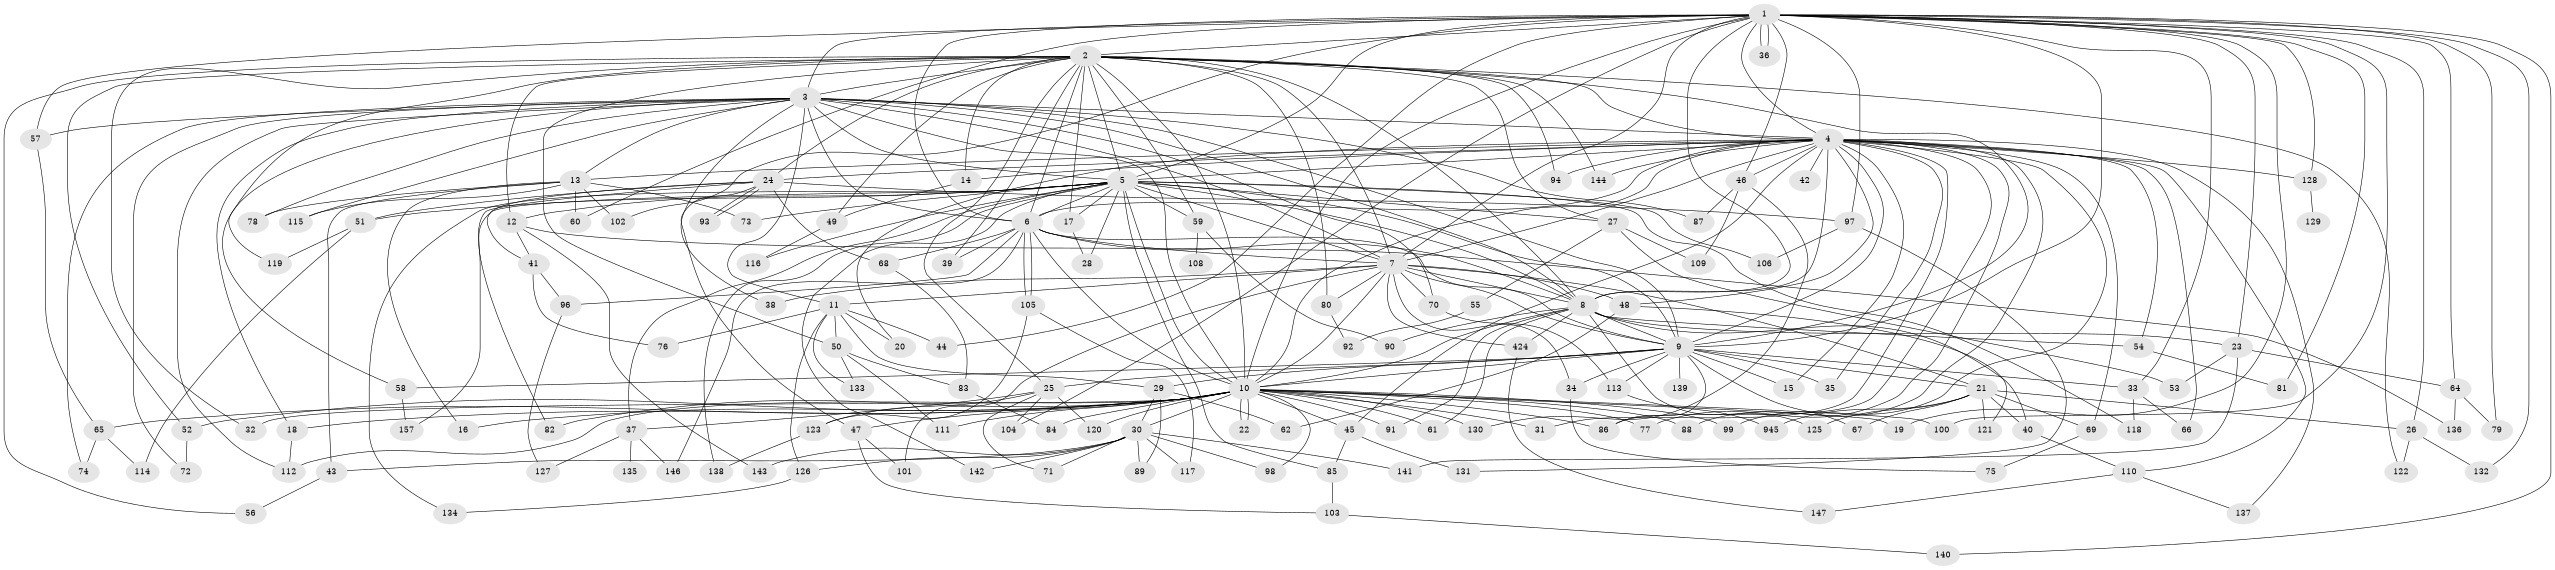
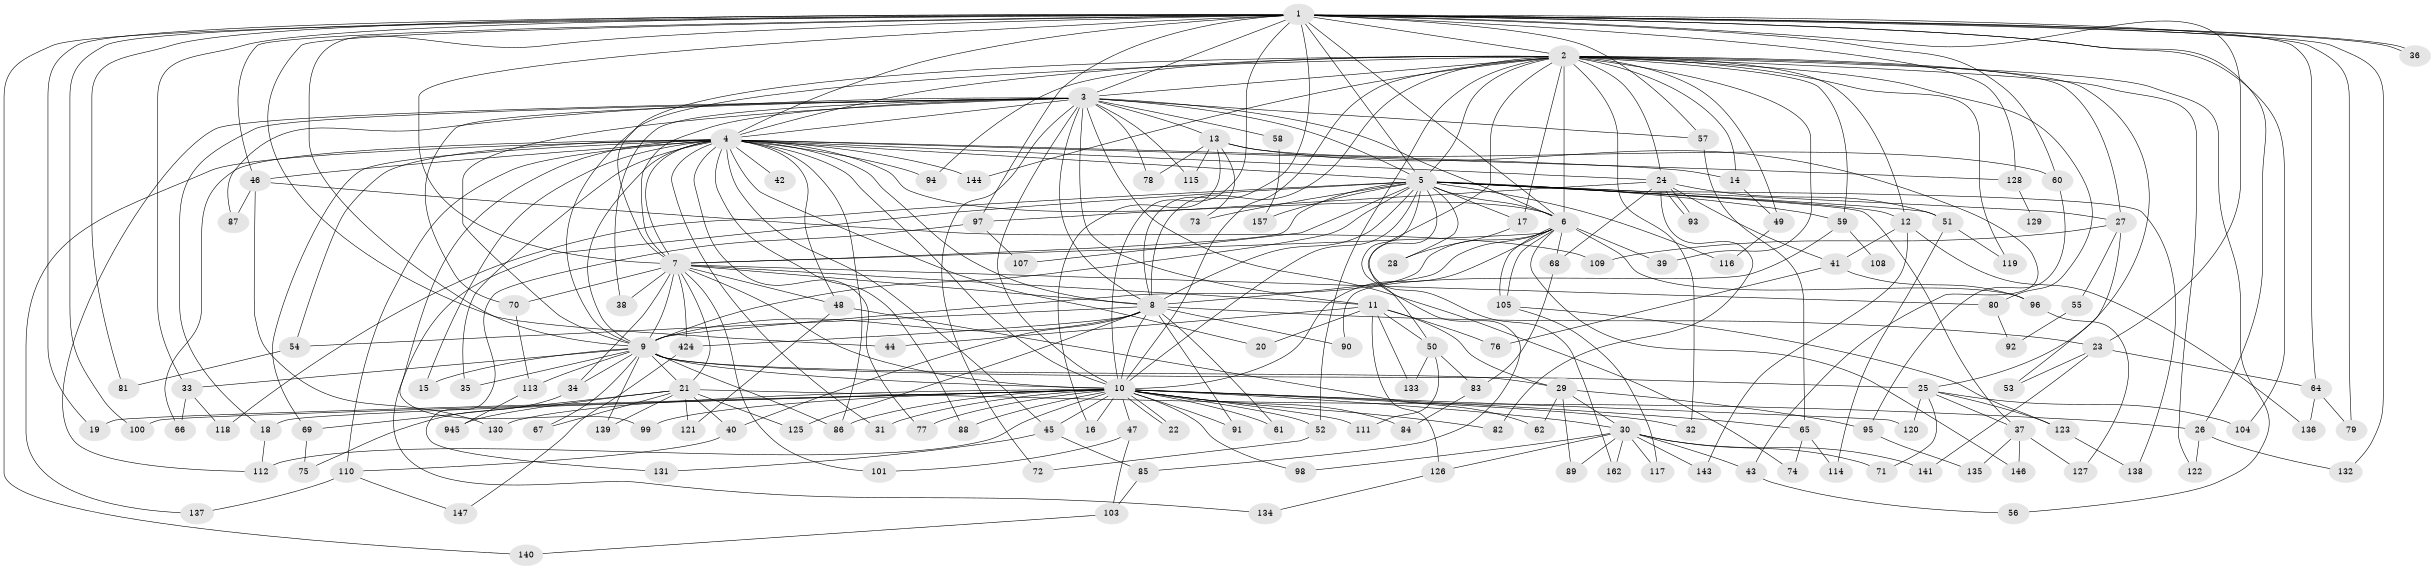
(1140, 156) -> none
(618, 222) -> none
(1765, 264) -> (1021, 264)
(712, 306) -> none
(1071, 371) -> none
none -> (644, 410)
none -> (1869, 430)
(977, 472) -> (1614, 472)
